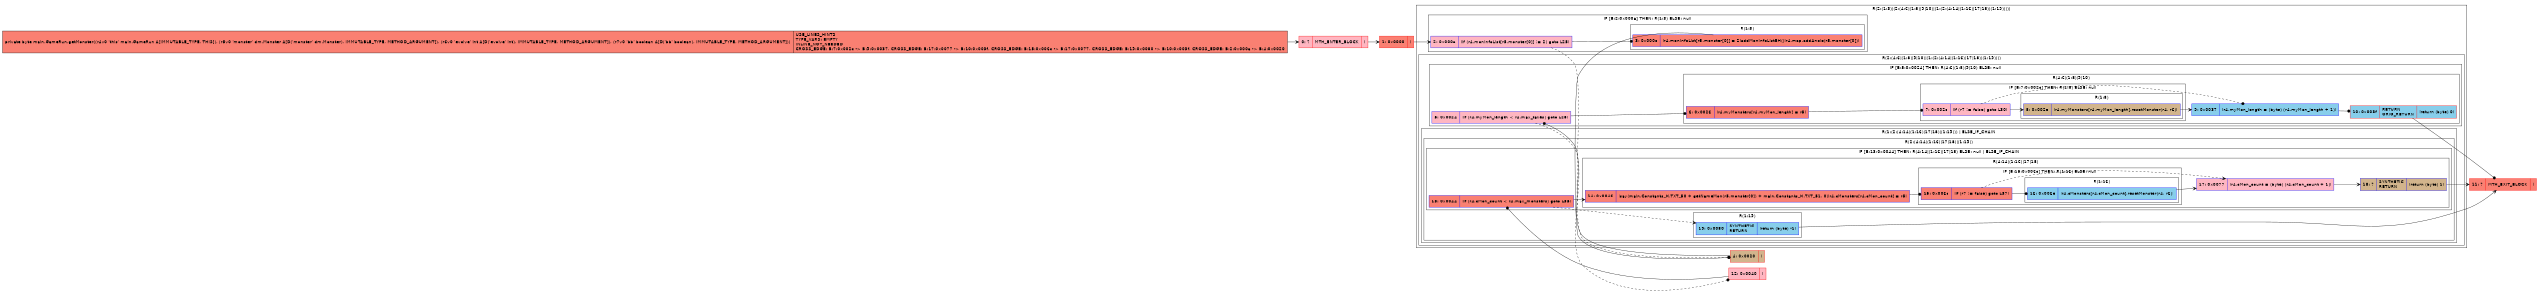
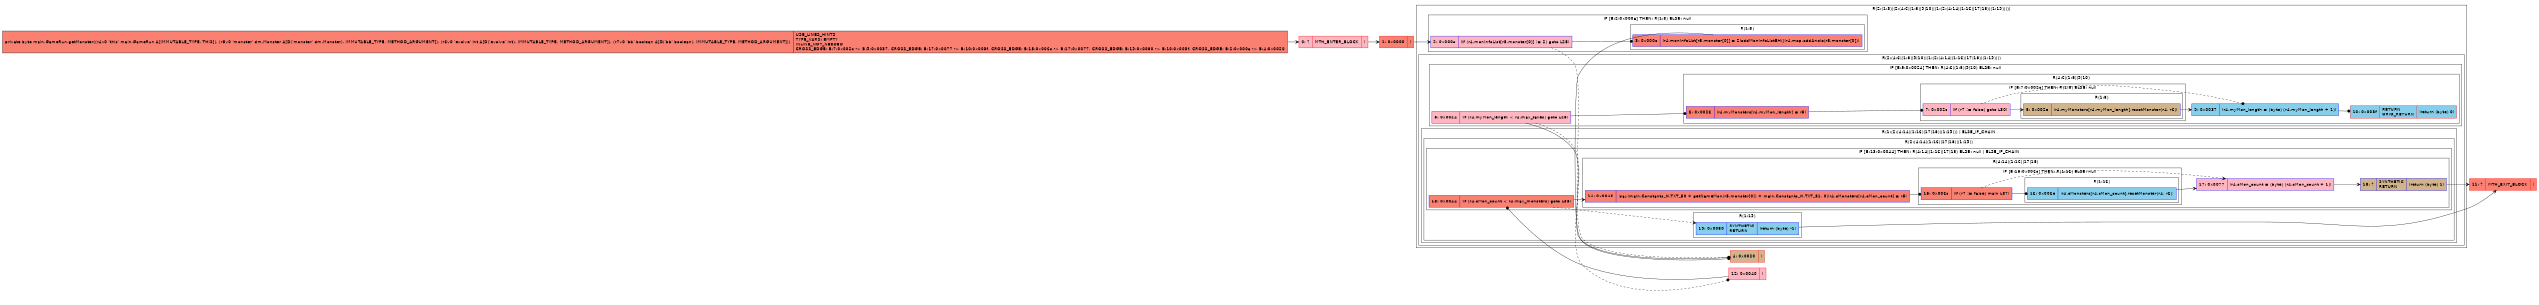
(2451, 145) -> none
(1982, 194) -> (1982, 194)
(1586, 238) -> (1582, 241)
